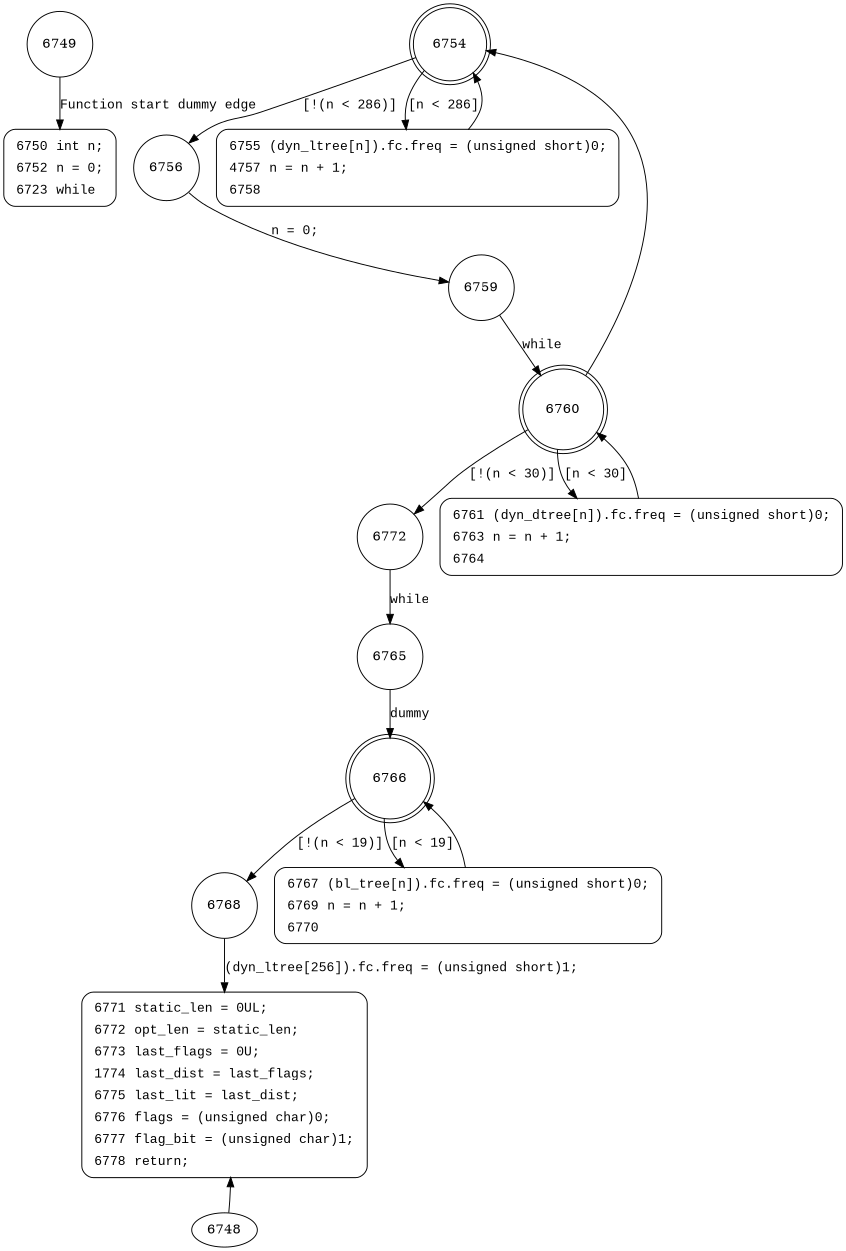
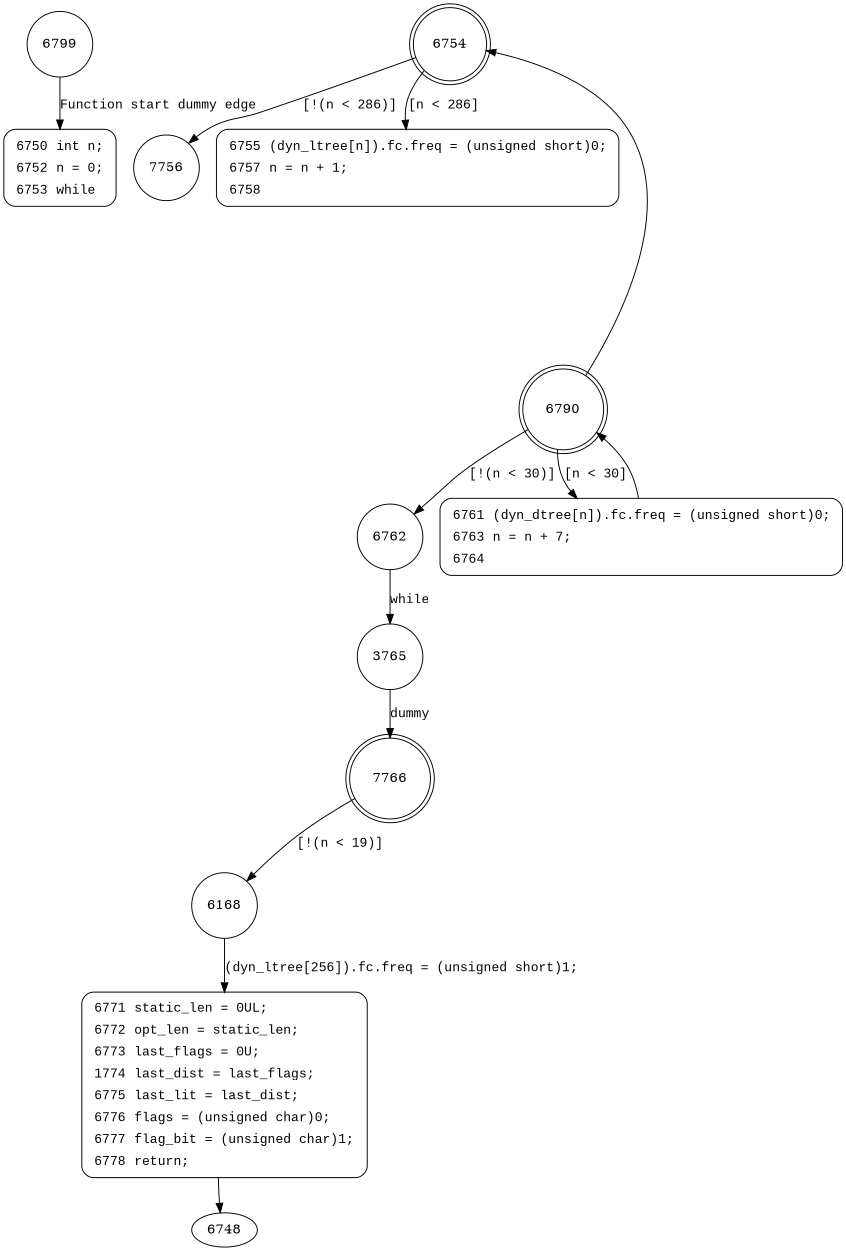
(60, 44) -> (60, 44)
(481, 107) -> none
(166, 168) -> (166, 168)
(245, 168) -> (245, 168)
(32, 190) -> (32, 190)
(481, 288) -> none
(563, 409) -> (563, 409)
(390, 537) -> (390, 537)
(532, 537) -> (532, 537)
(390, 657) -> (390, 657)
(390, 779) -> (390, 779)
(225, 906) -> (225, 906)
(468, 906) -> none
(230, 1200) -> (219, 1190)
